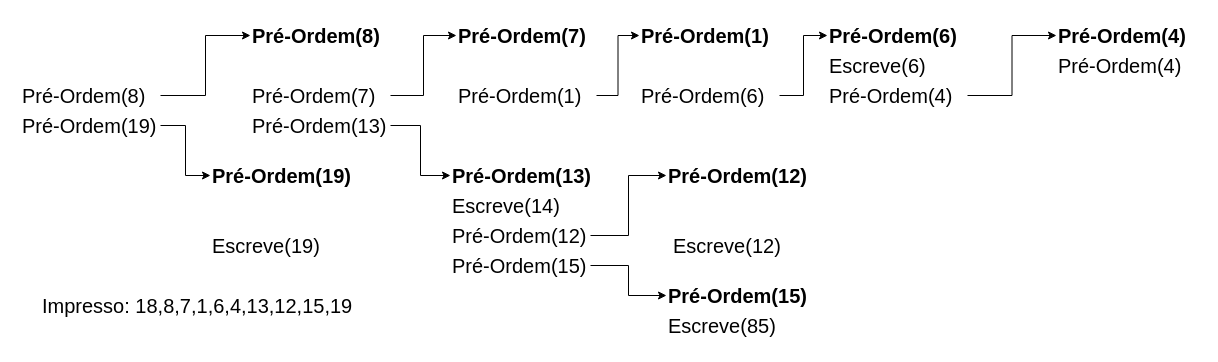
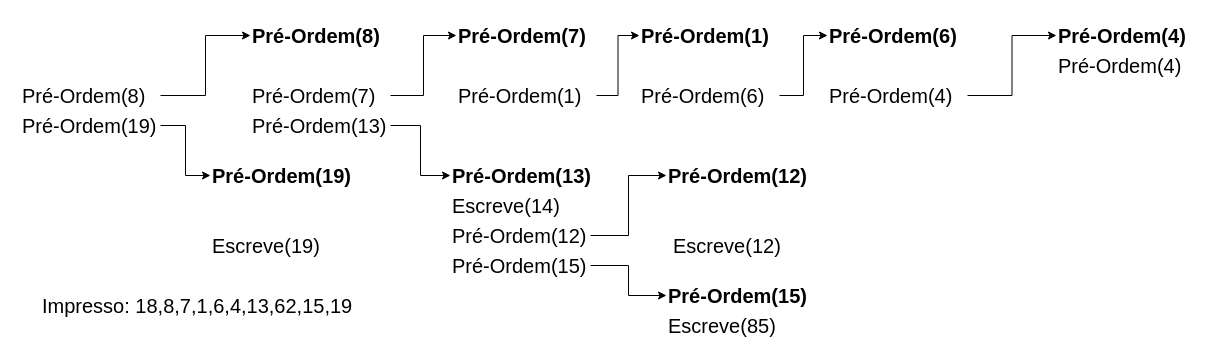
(898, 66) -> none
(204, 306) -> (204, 306)
